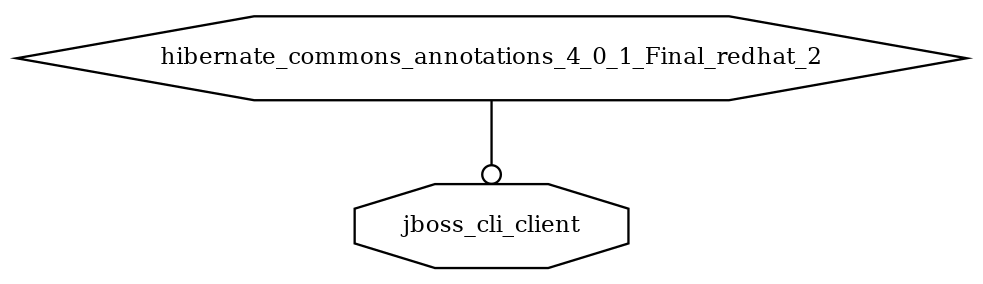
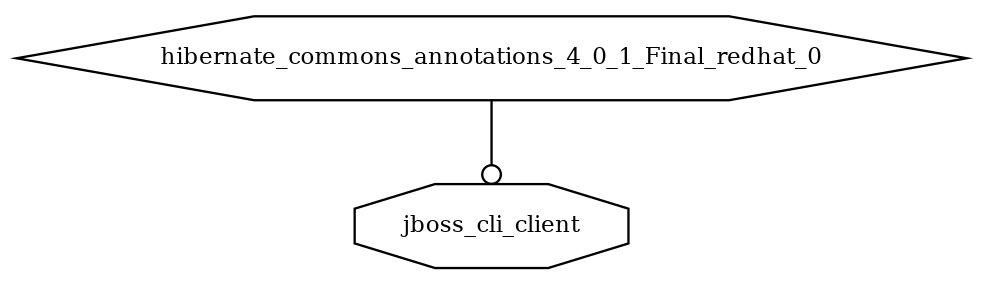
(492, 58) -> (492, 58)
